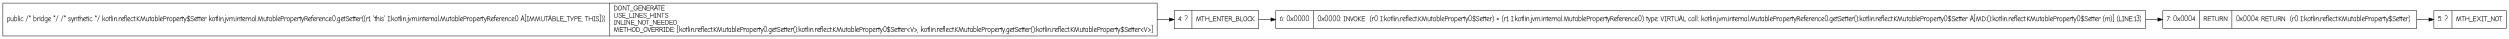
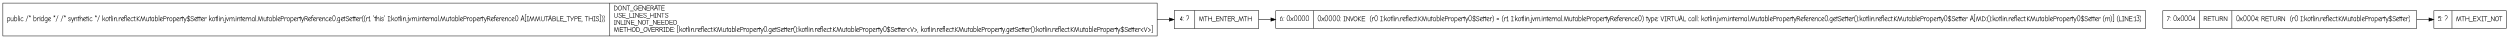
(1225, 19) -> (1225, 19)
(2152, 20) -> none
